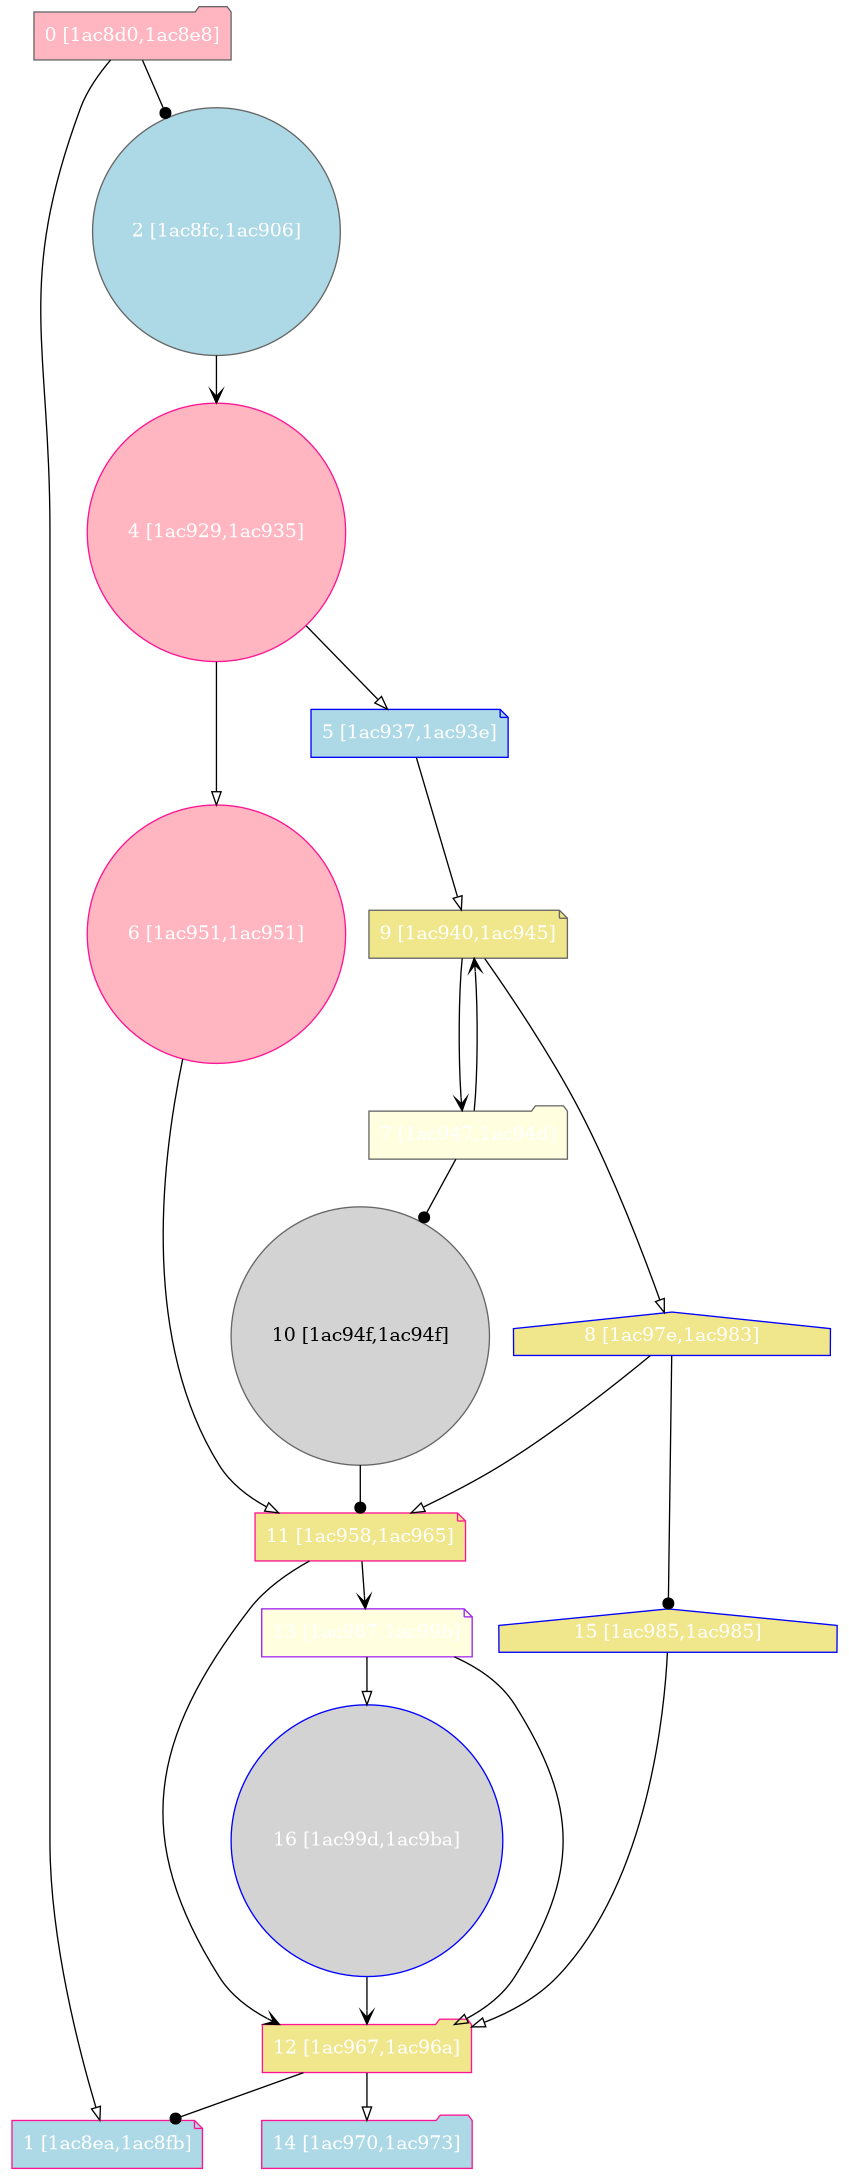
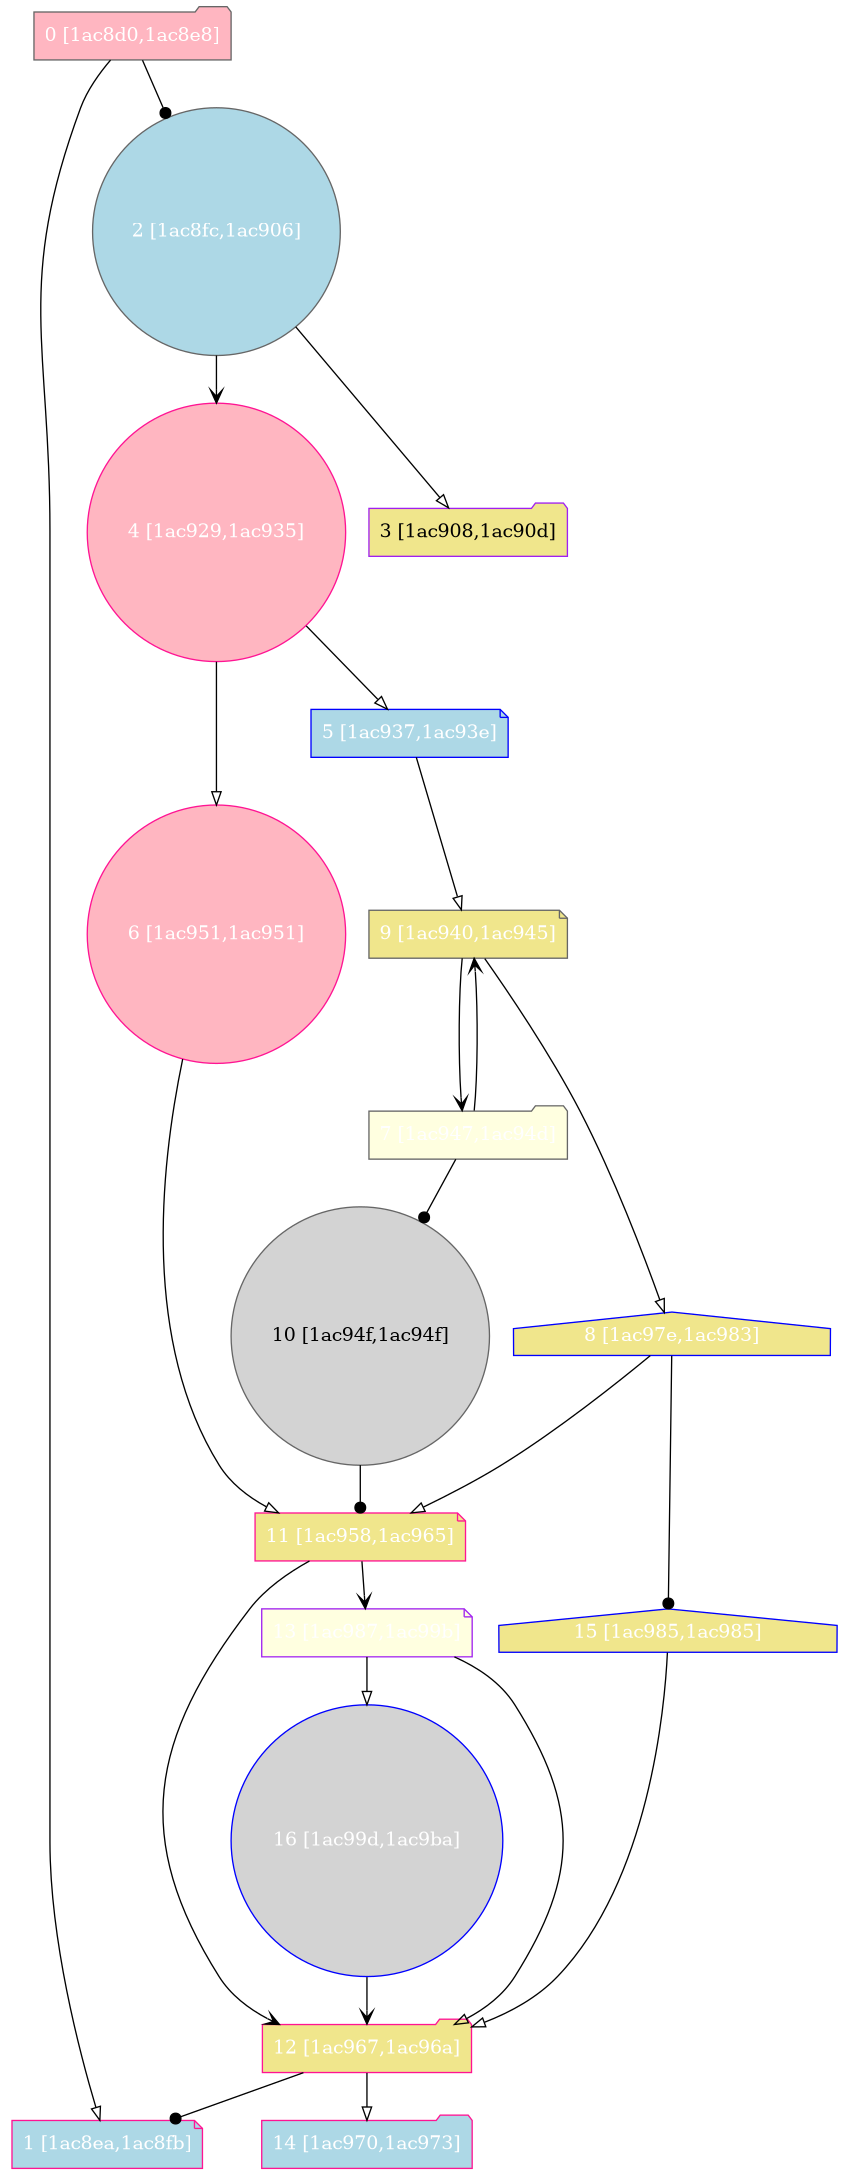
none -> (468, 532)
